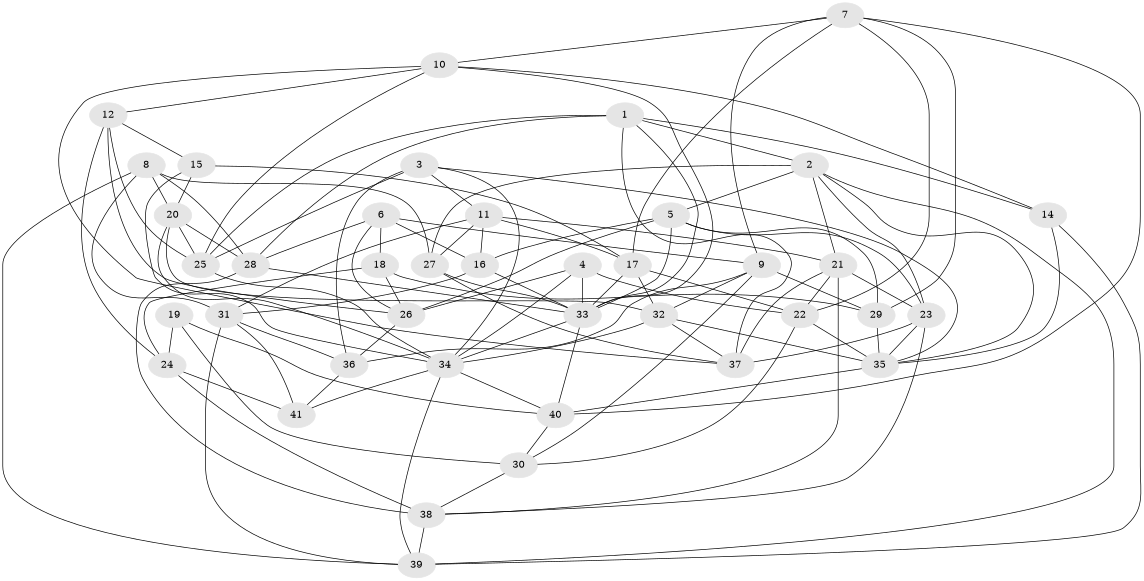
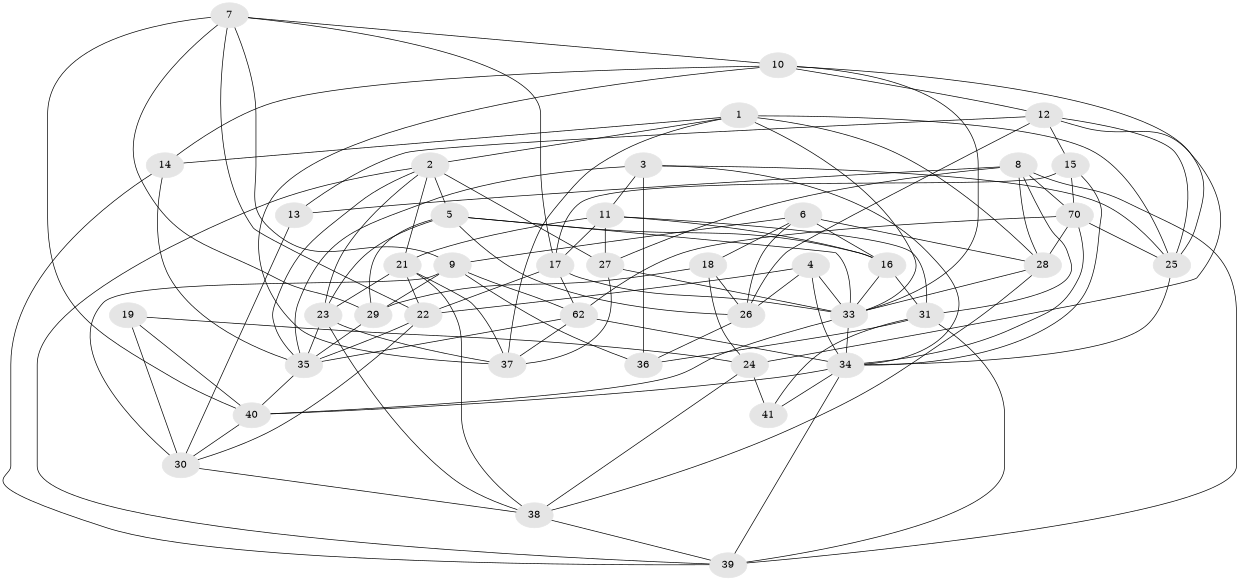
(173, 215) -> (1075, 215)
none -> (294, 215)
(659, 315) -> (579, 315)
(323, 390) -> none
